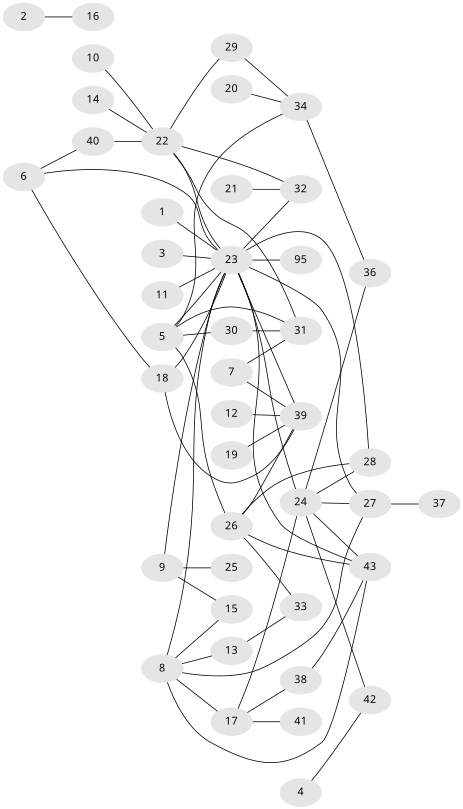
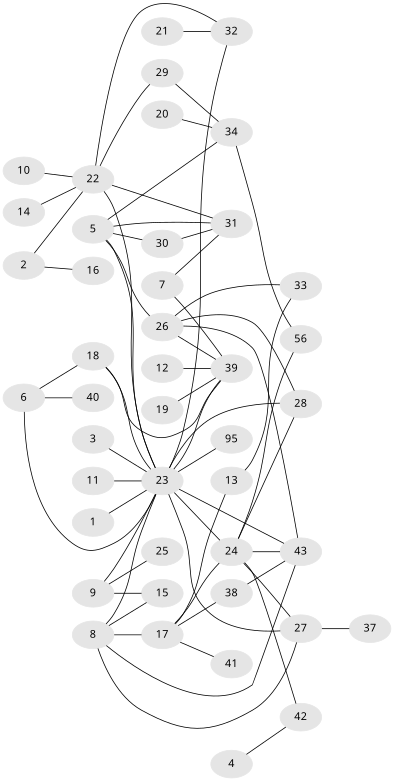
(128, 142) -> (58, 222)
(370, 273) -> (301, 339)
(197, 660) -> (202, 560)
